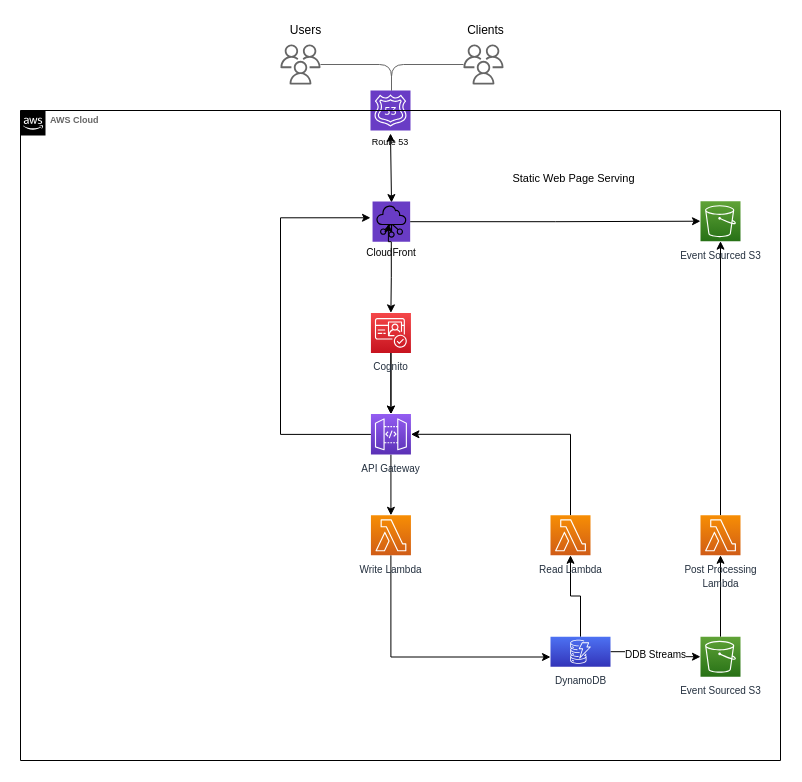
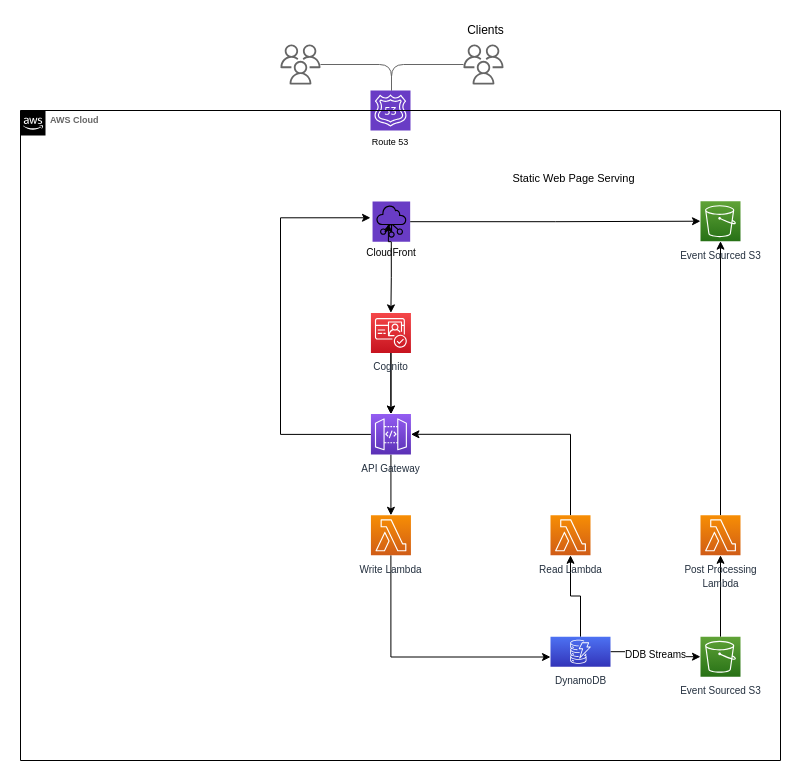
(306, 31) -> none
(391, 168) -> none
